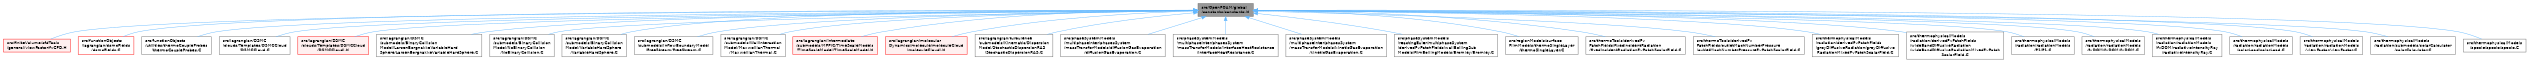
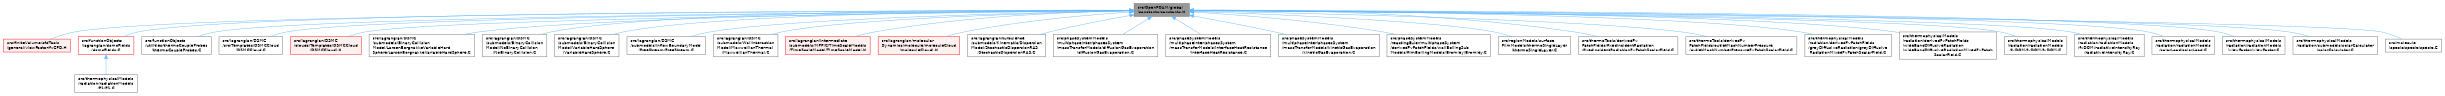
(1641, 16) -> (106, 67)
(255, 46) -> (251, 46)
(2495, 46) -> (2413, 46)
